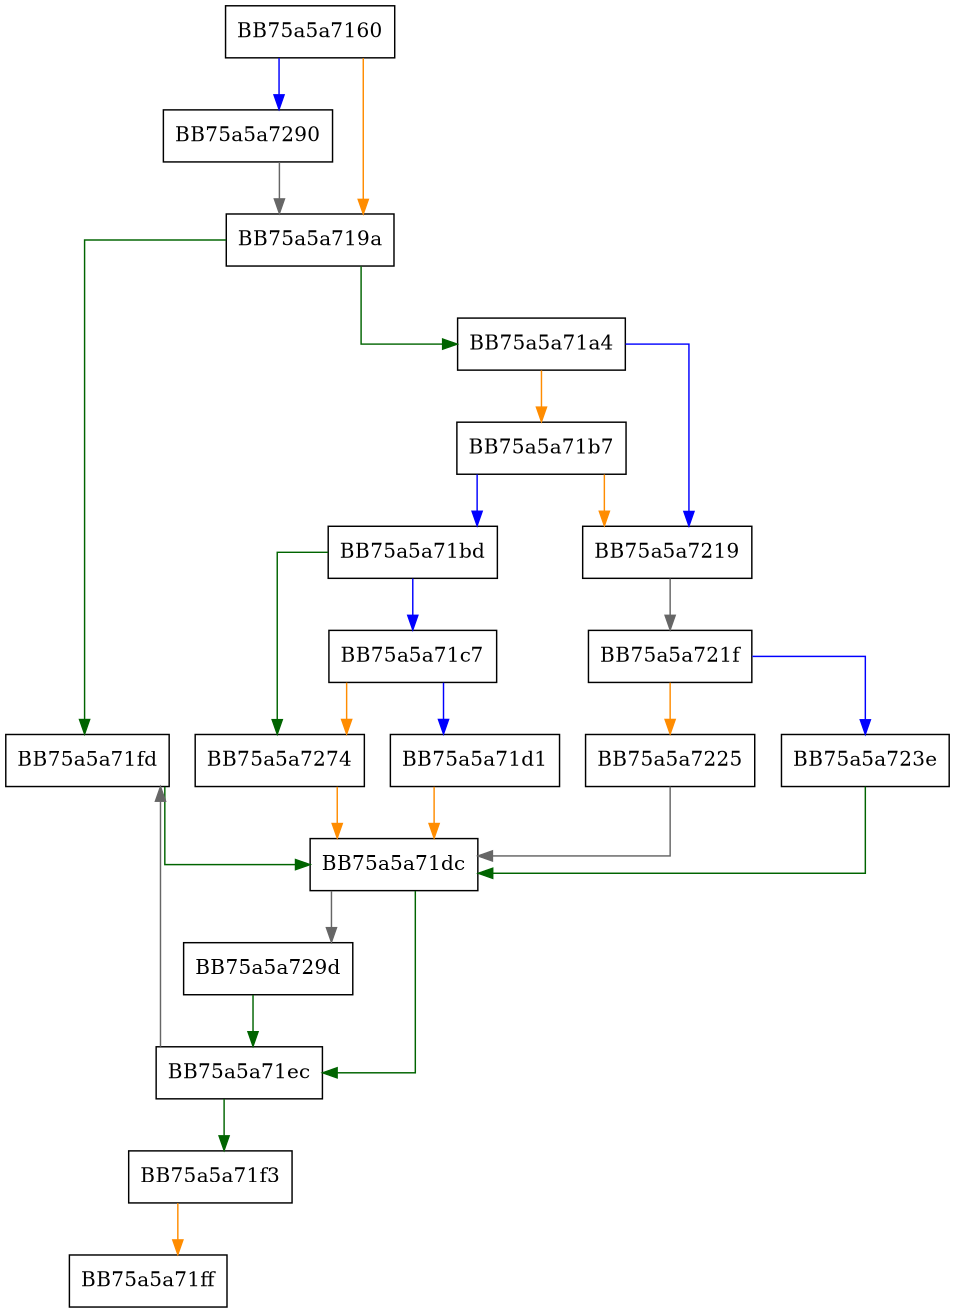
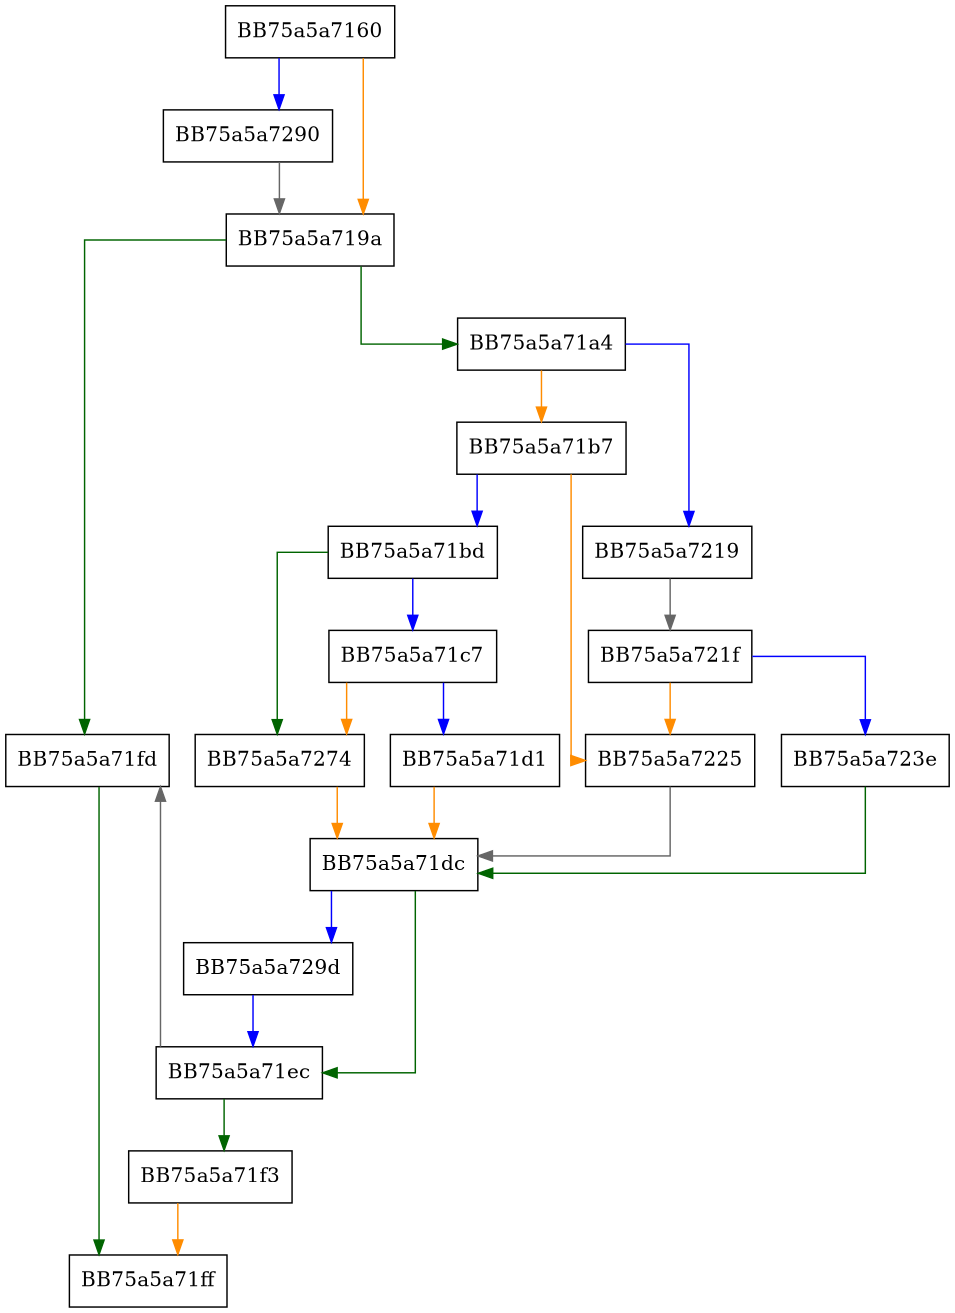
(604, 493) -> (571, 618)
(191, 865) -> (99, 1014)
(331, 909) -> (331, 909)
(253, 1013) -> (253, 1013)
